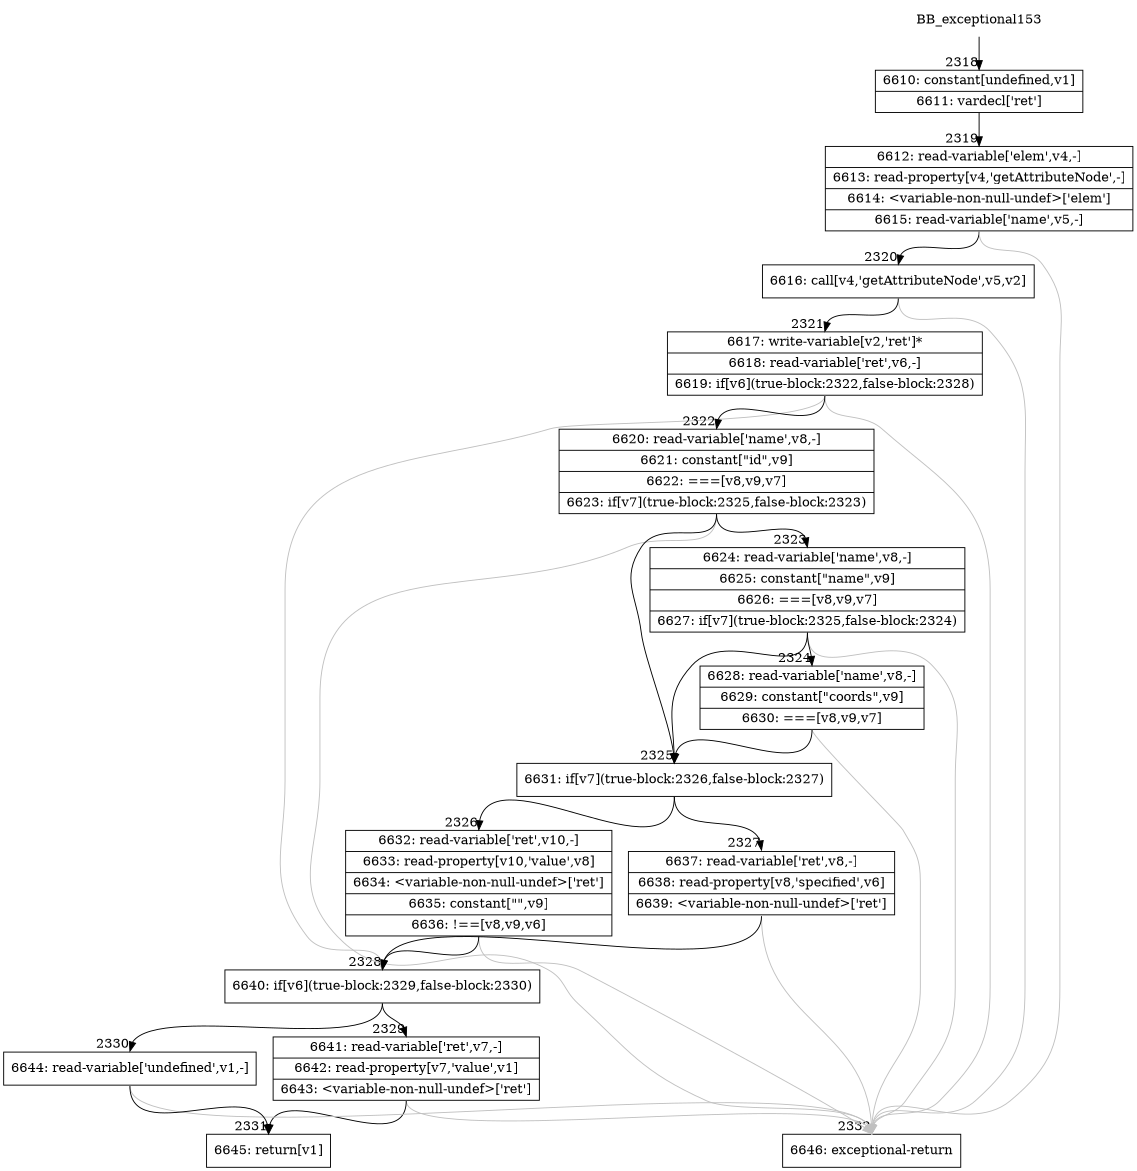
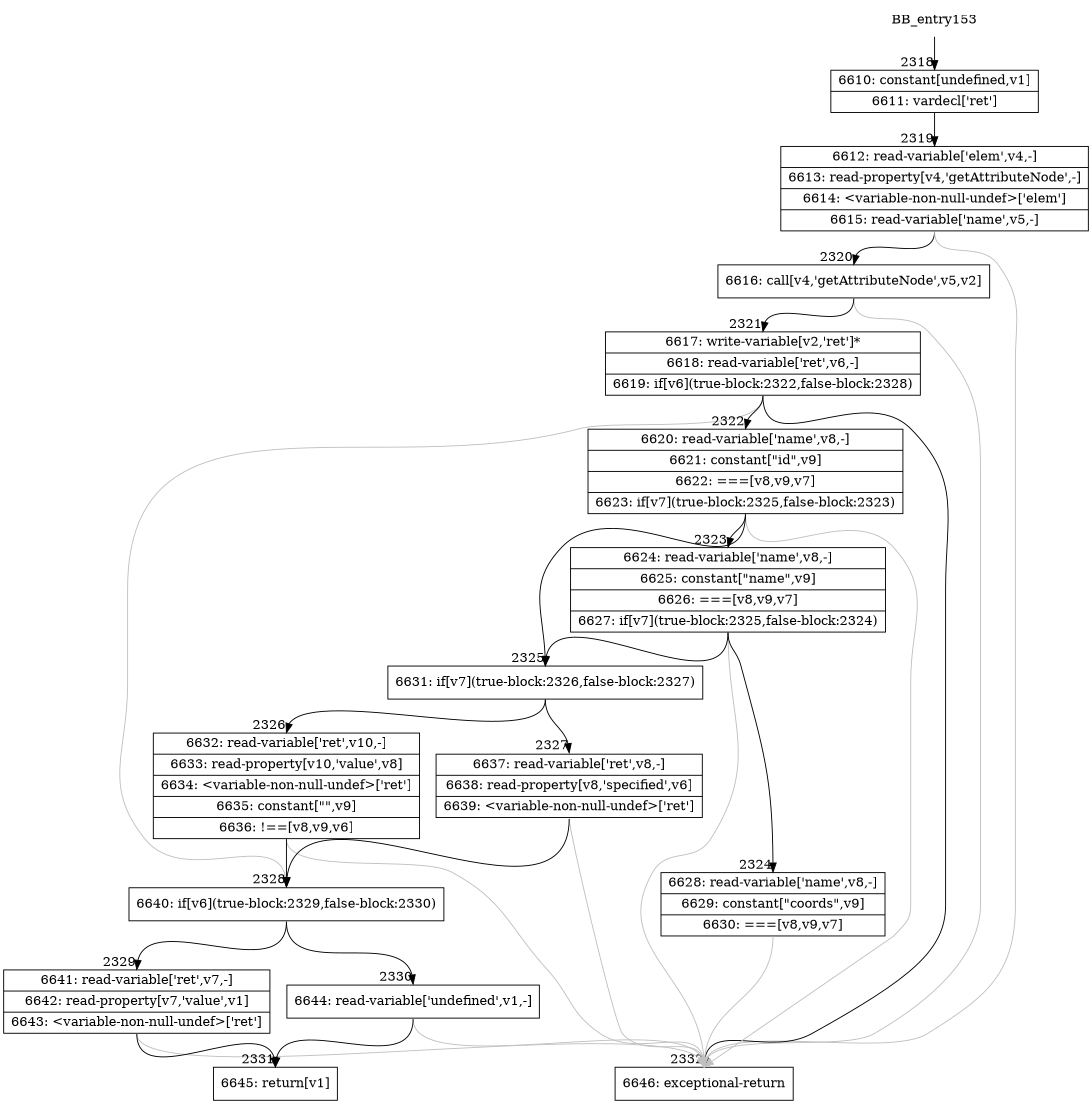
(979, 20) -> (935, 20)
(748, 747) -> none
(990, 752) -> (946, 732)
